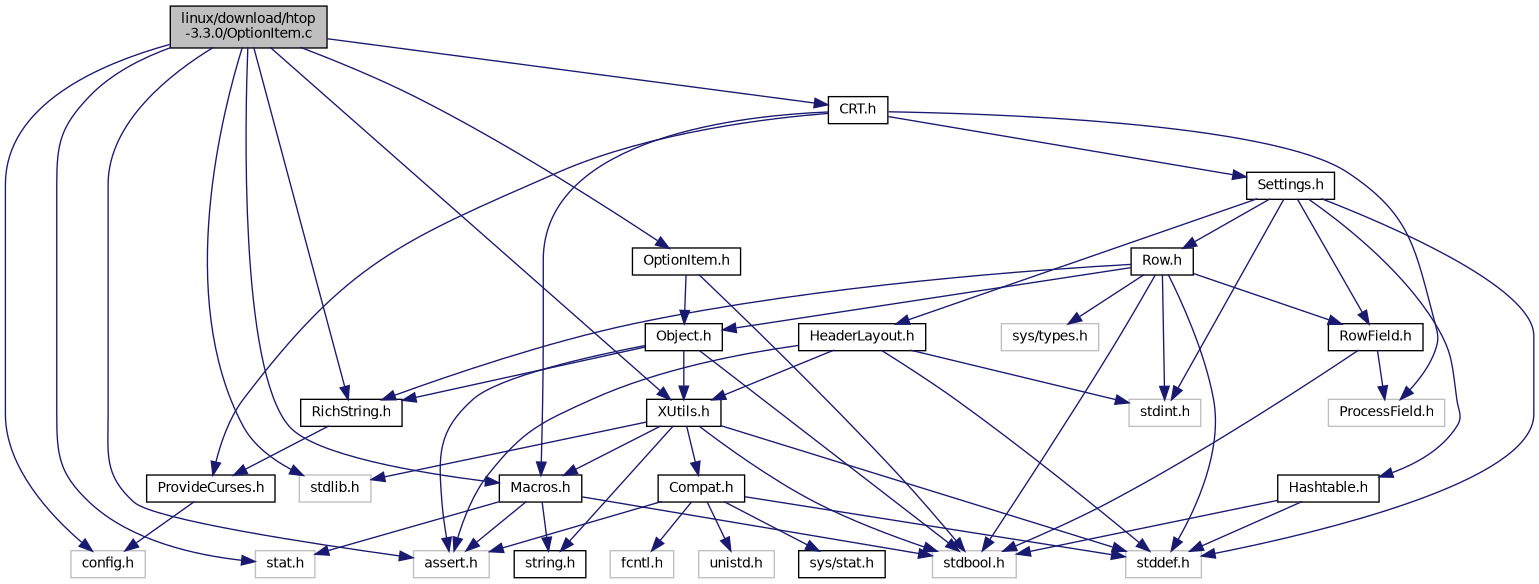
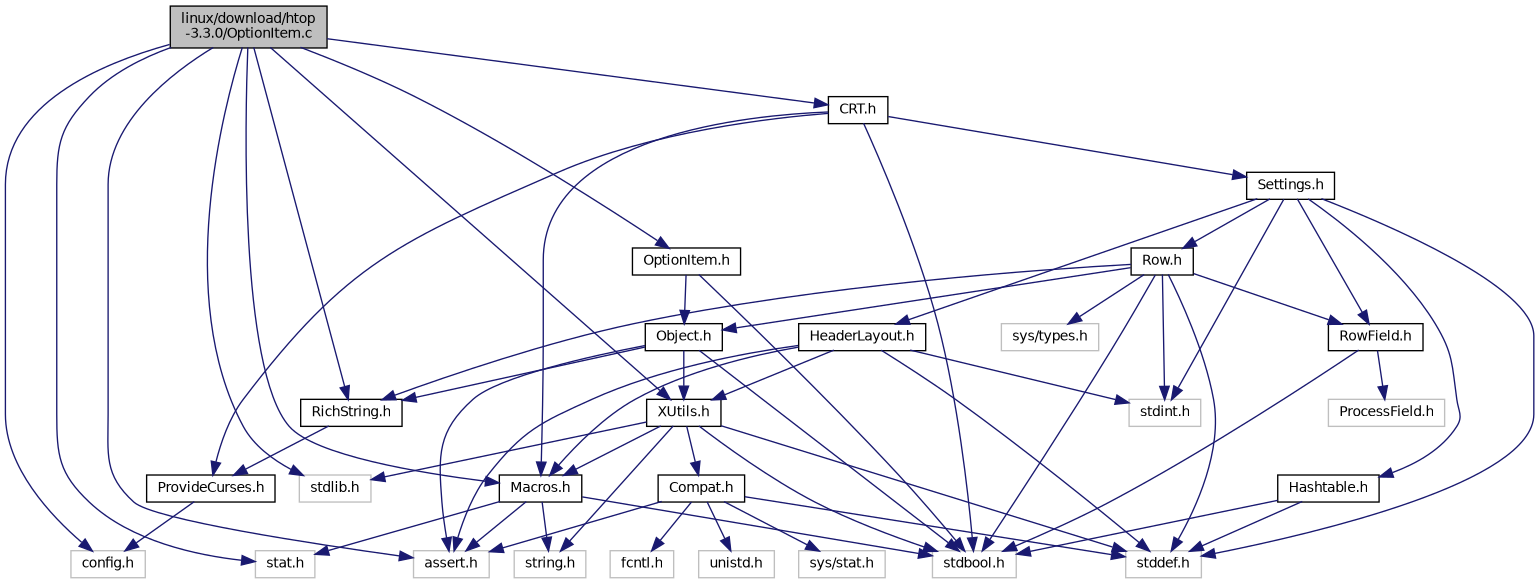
(1248, 140) -> (938, 325)
none -> (667, 384)
(550, 564) -> (550, 564)
(842, 564) -> (842, 564)
